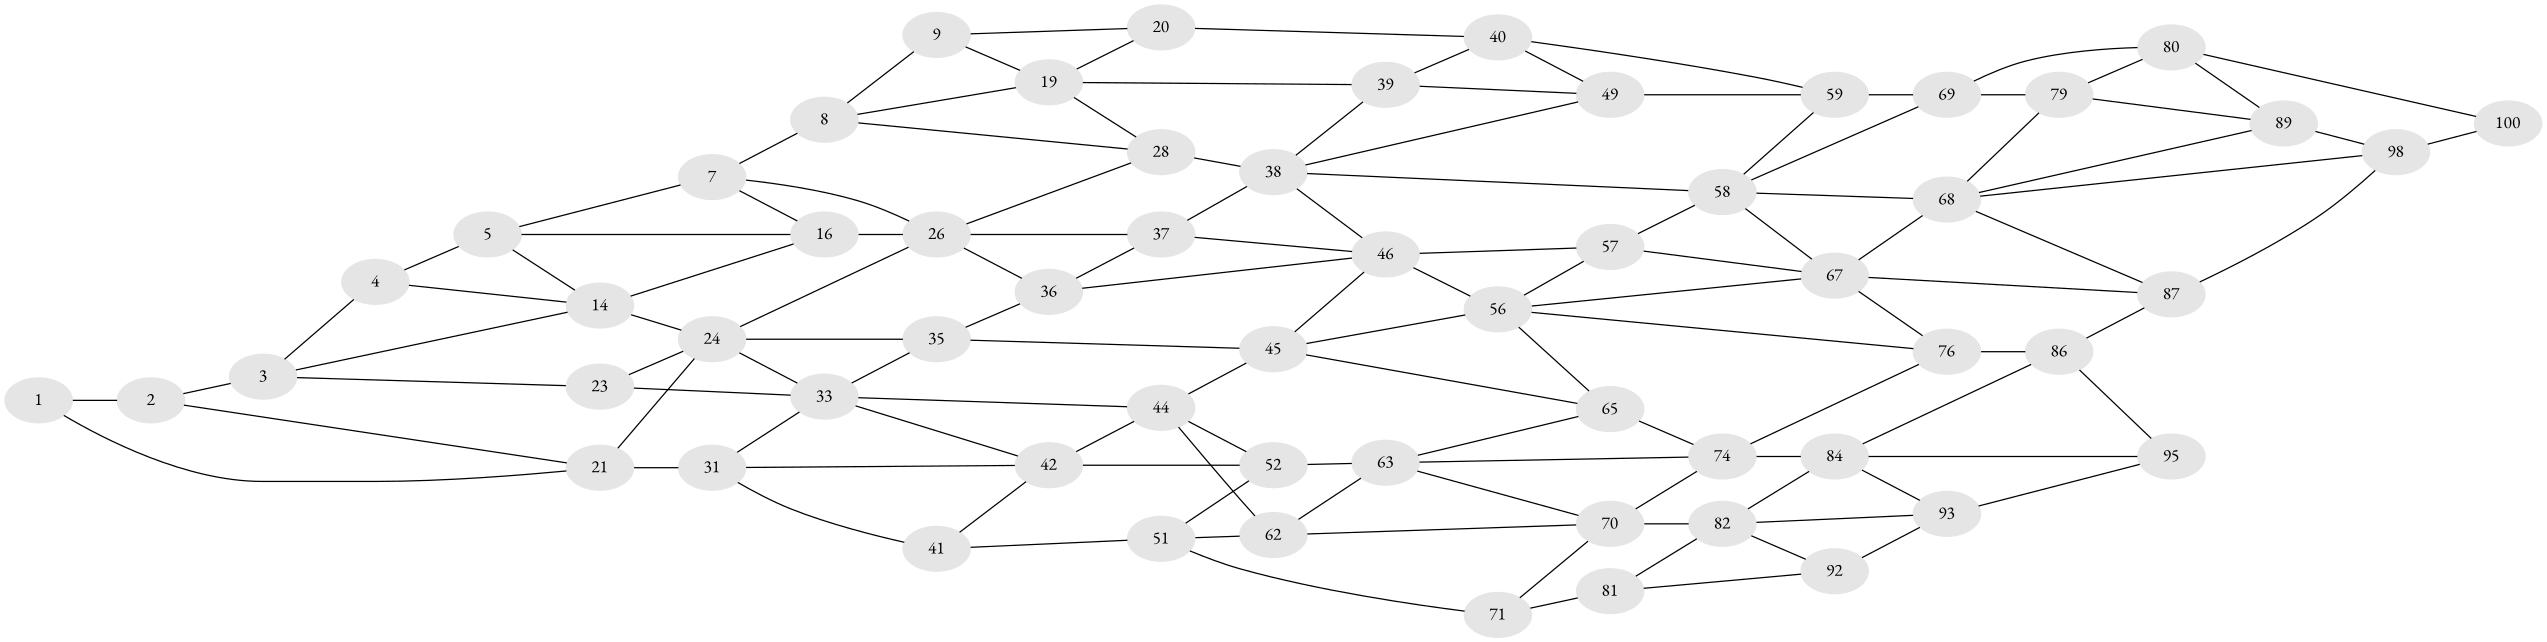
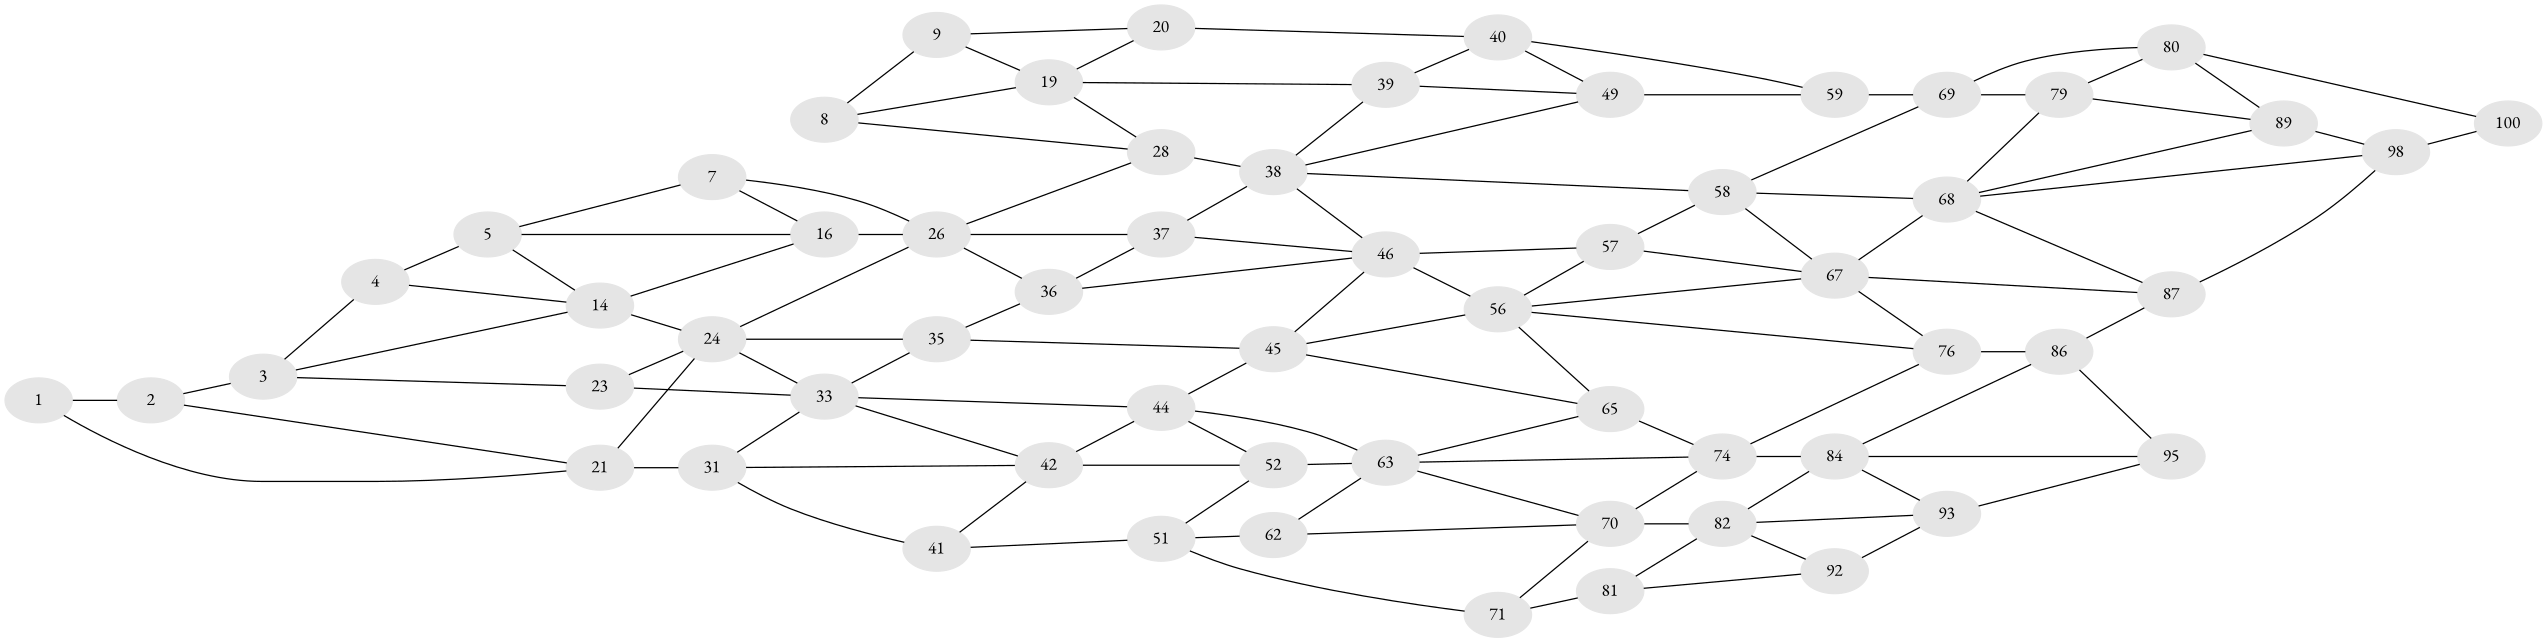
(1779, 143) -> none
(768, 148) -> none
(1218, 474) -> (1278, 424)
